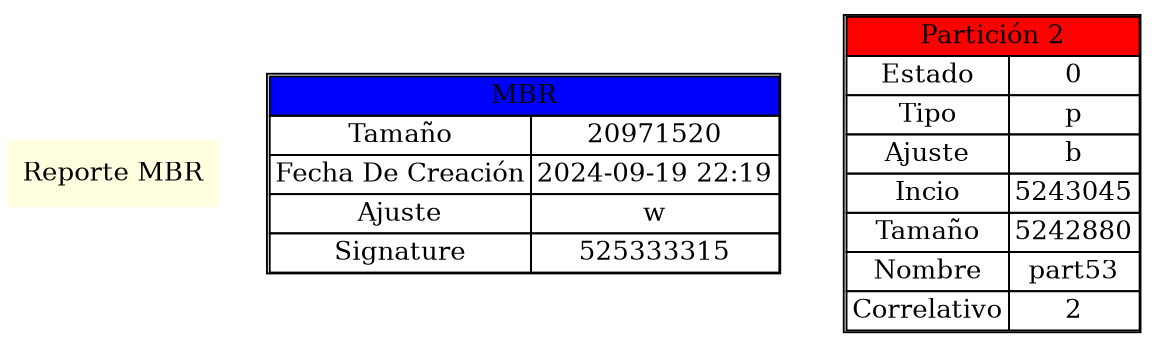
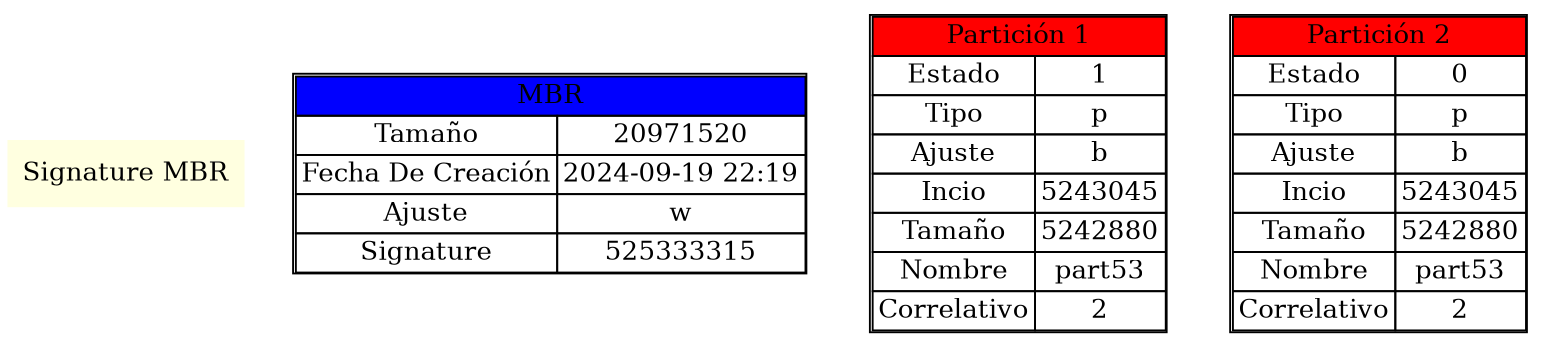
(113, 174) -> (126, 174)
none -> (1018, 174)
